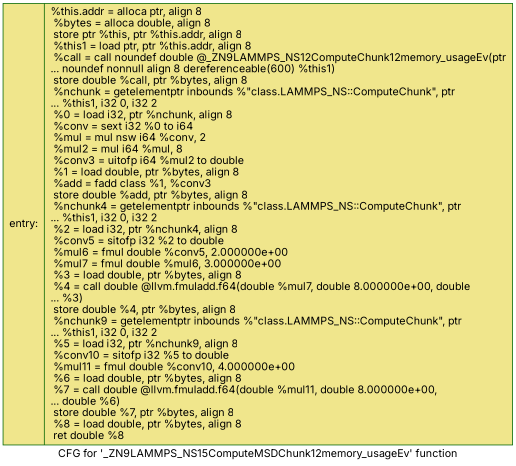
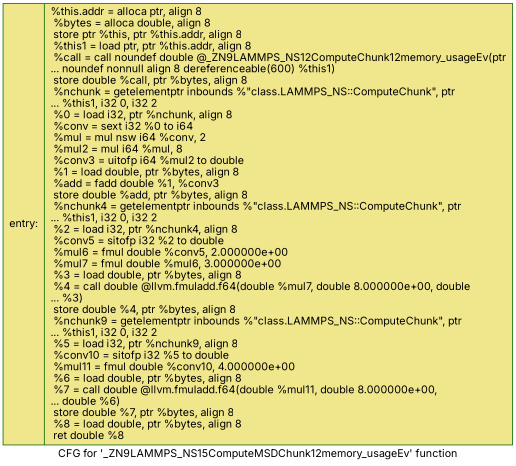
(131, 184) -> (135, 184)
